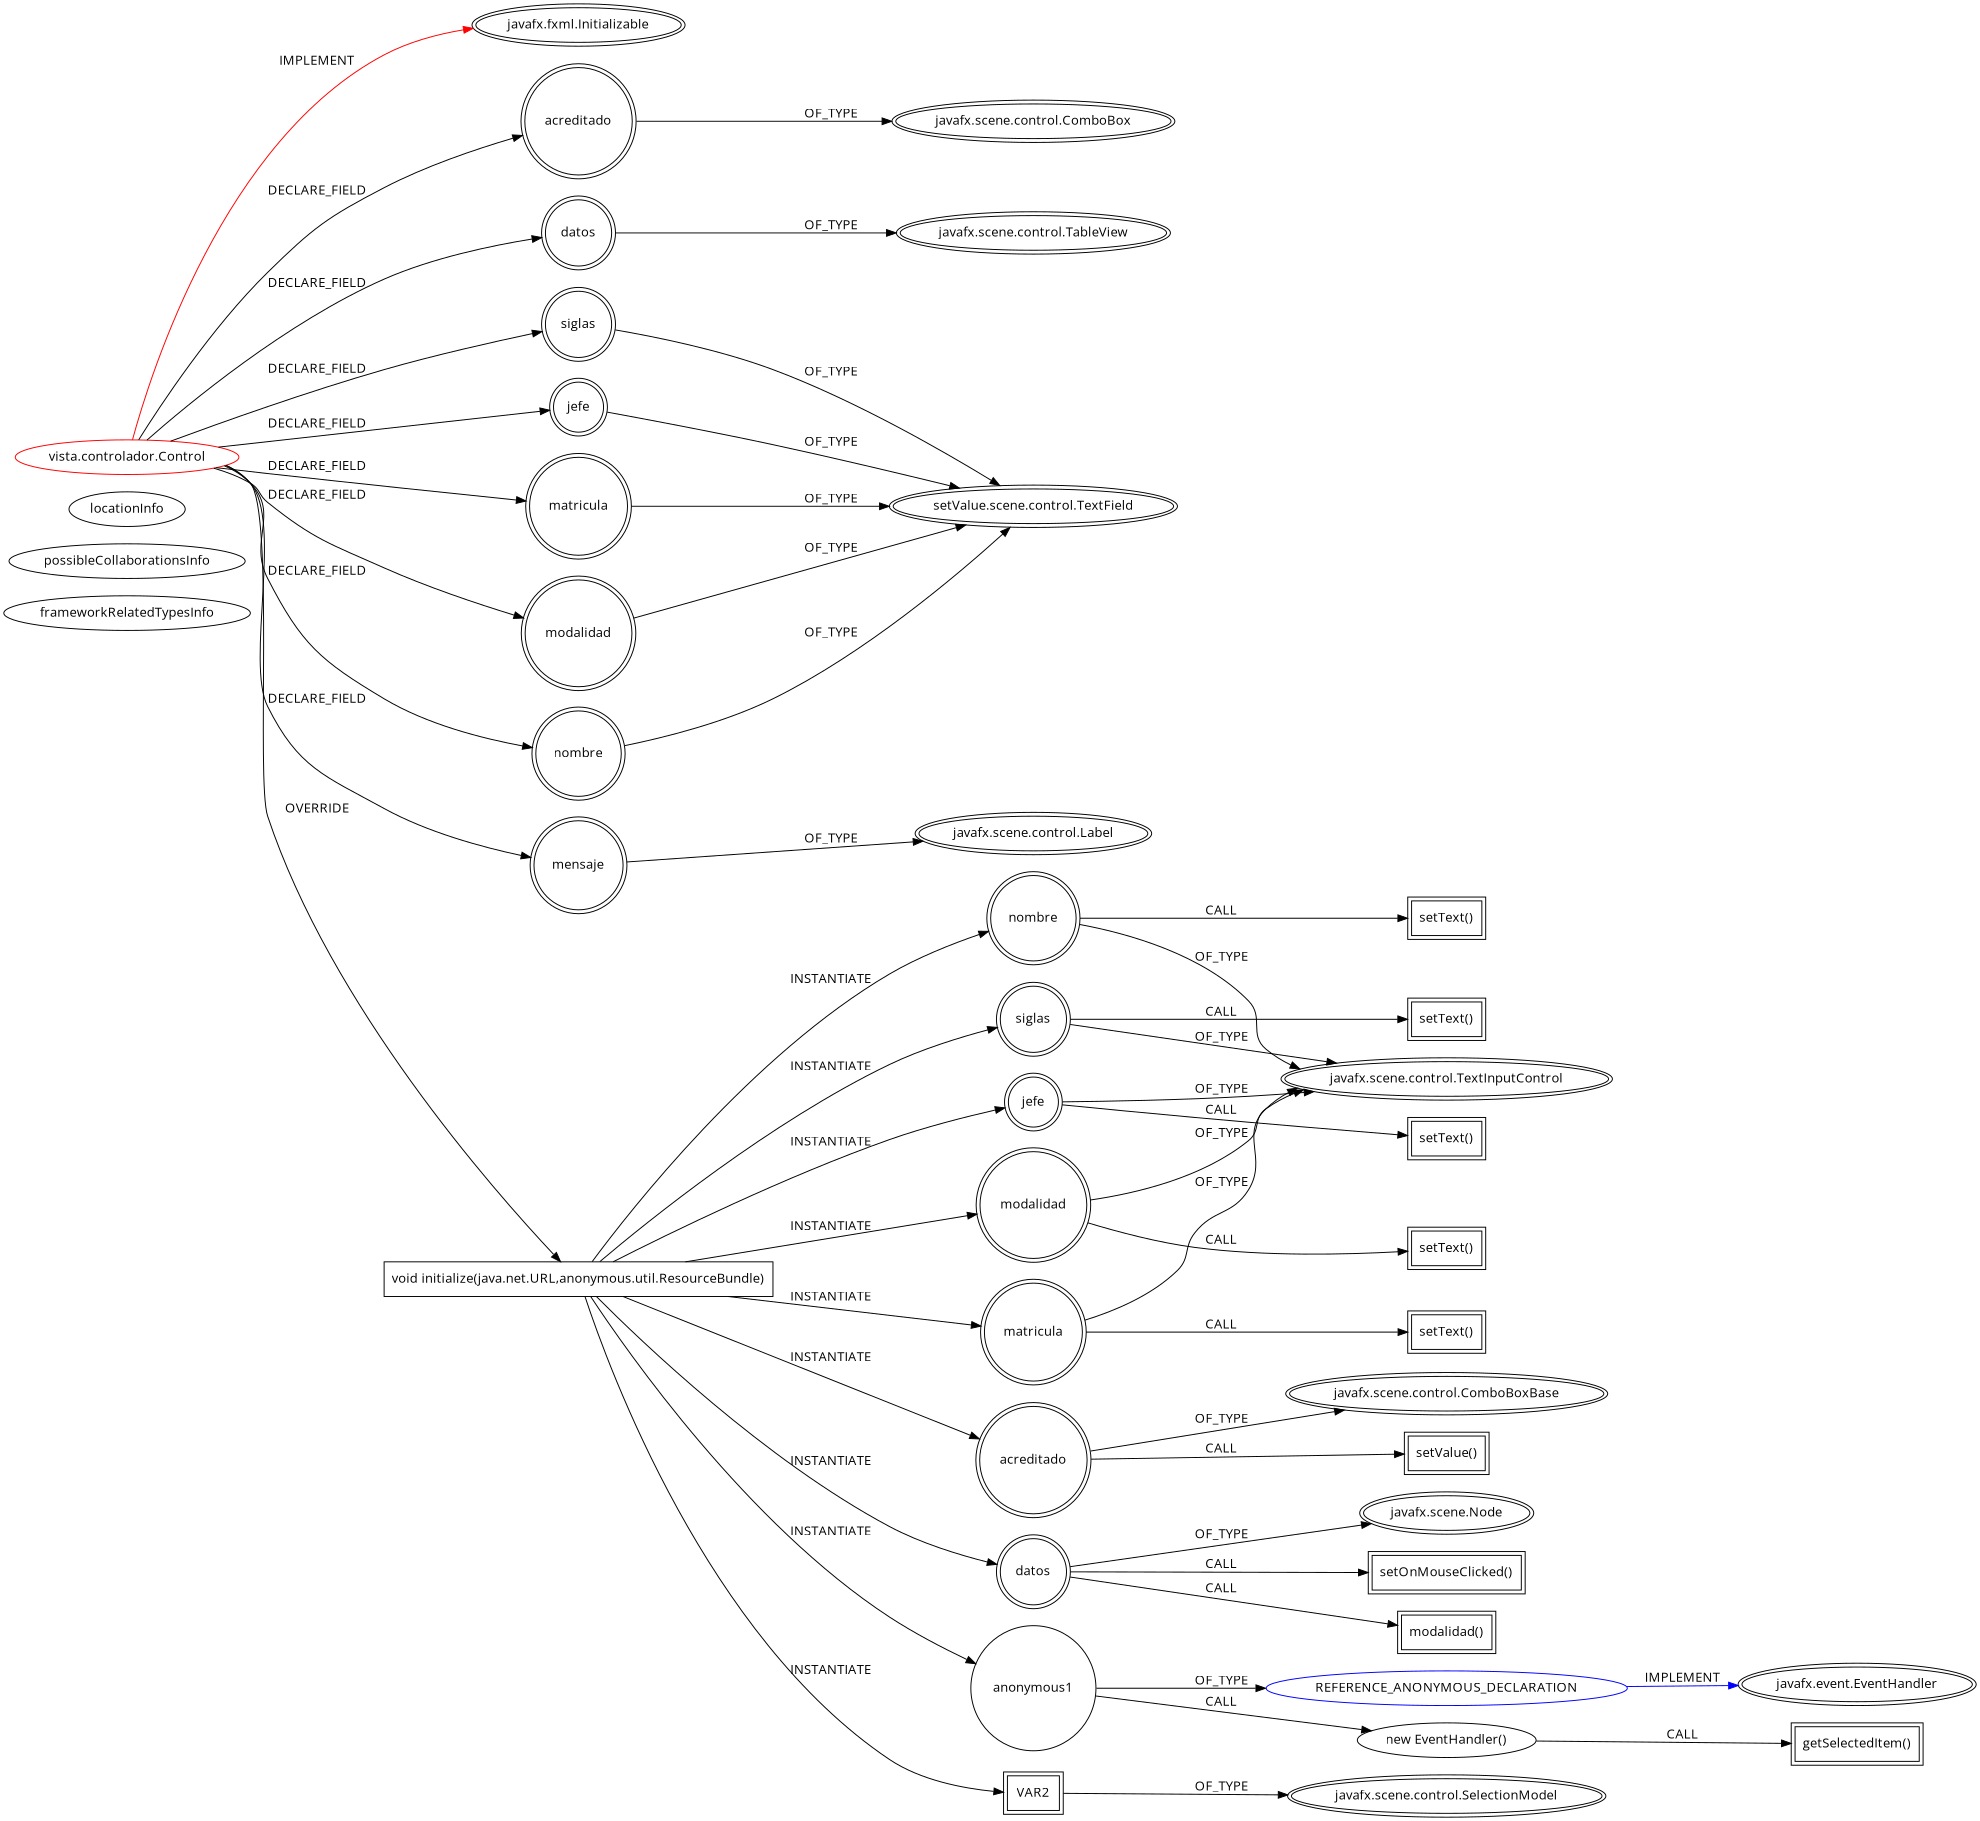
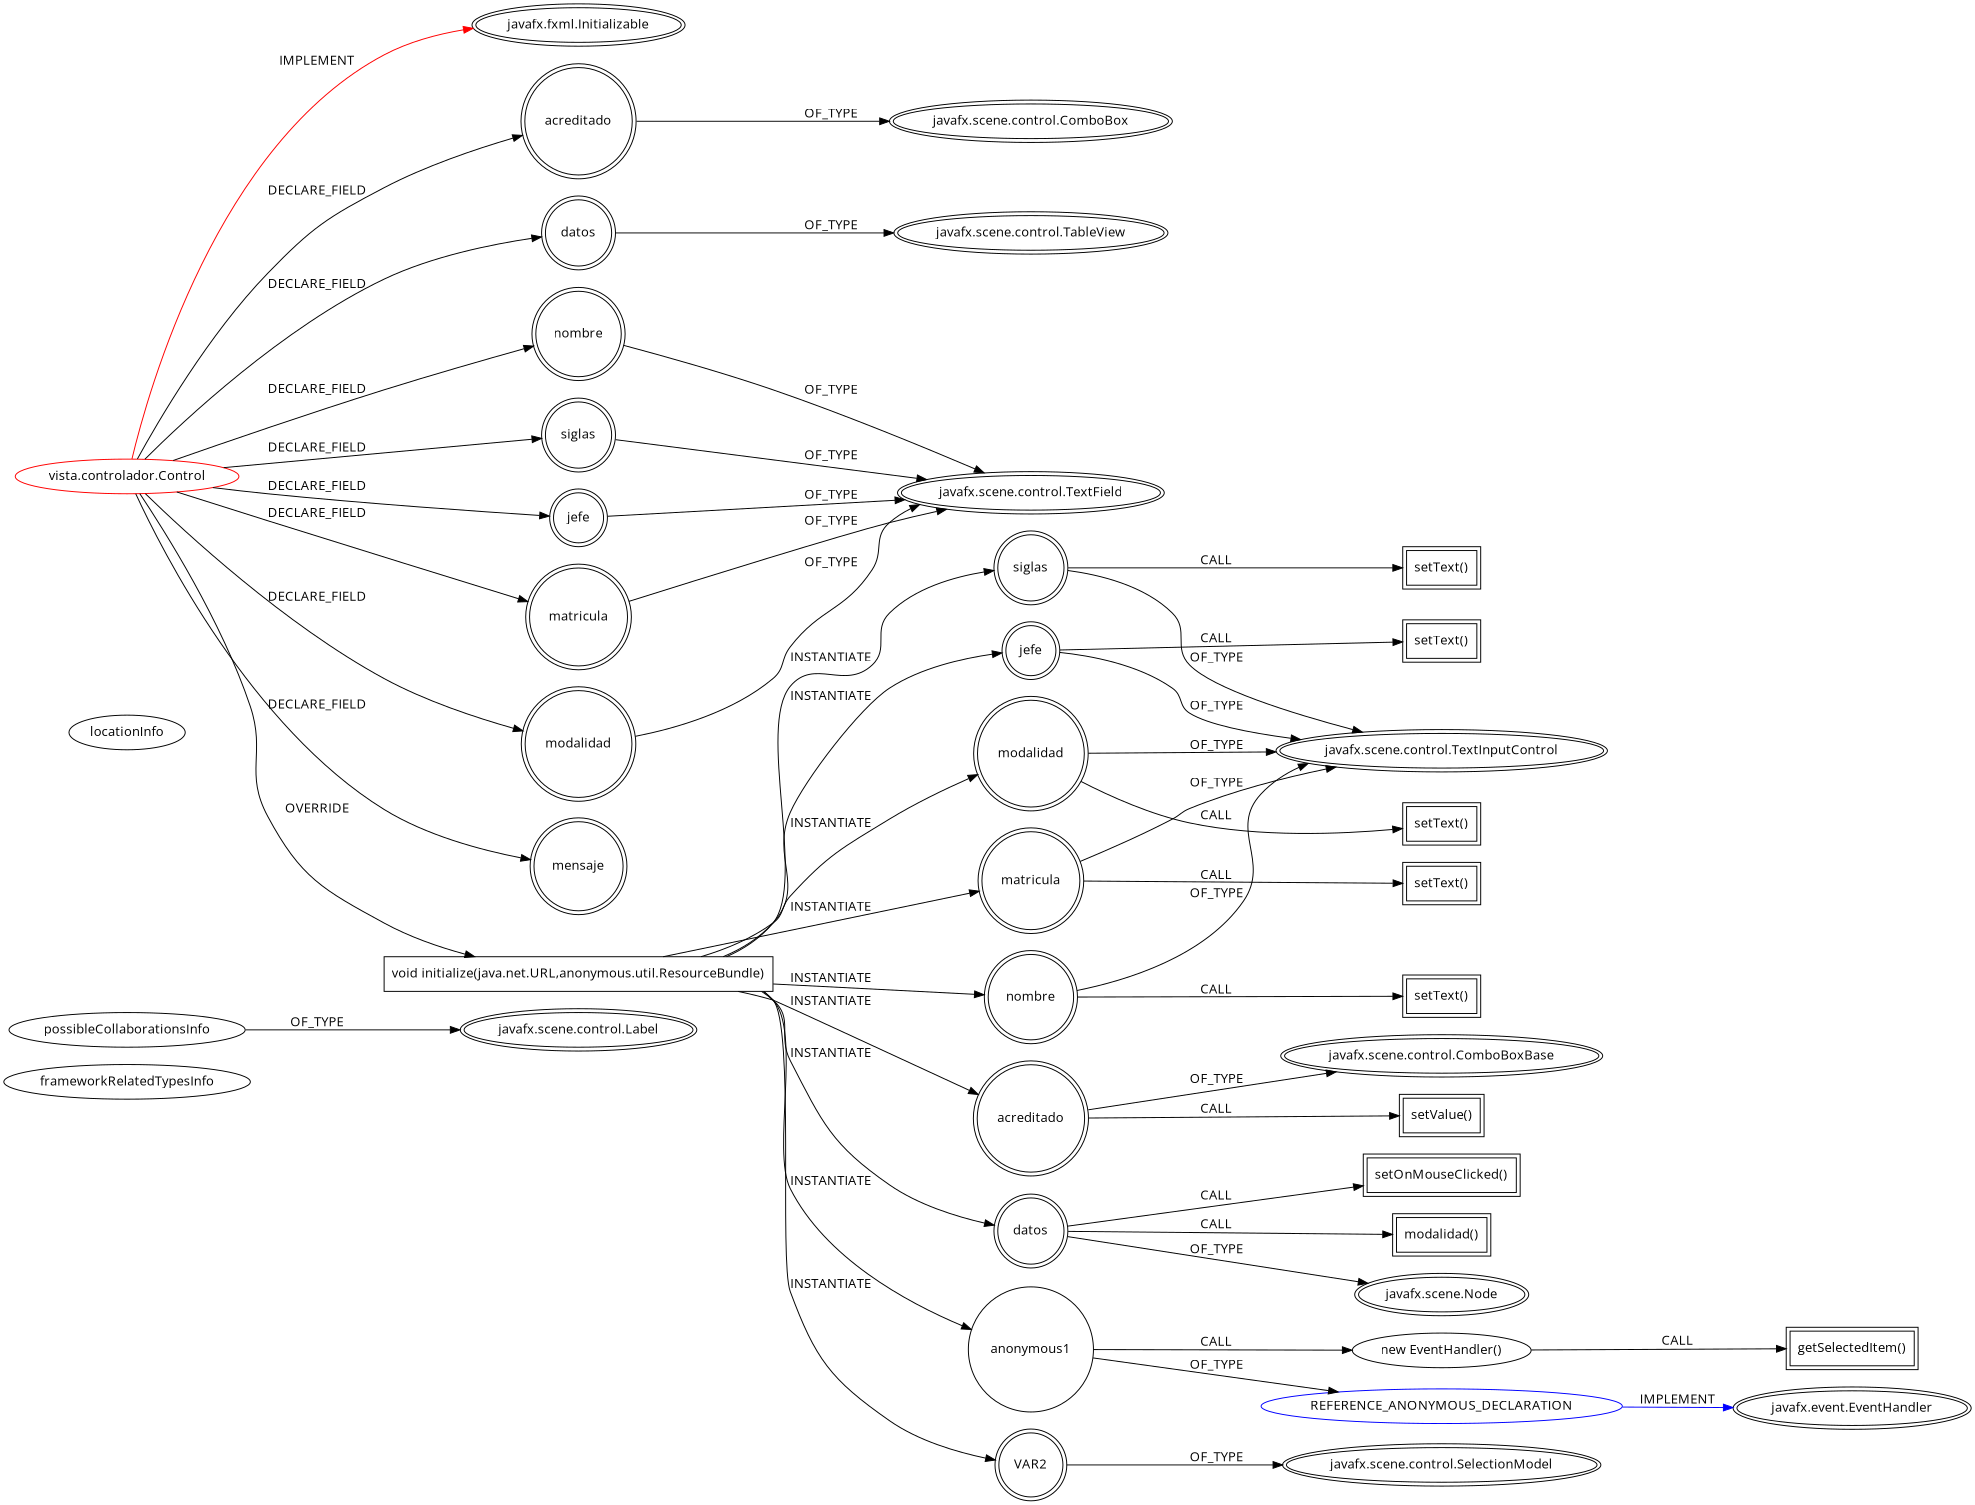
(1033, 506) -> (1031, 493)
(770, 852) -> (348, 1030)
(1033, 1793) -> (1031, 1465)
